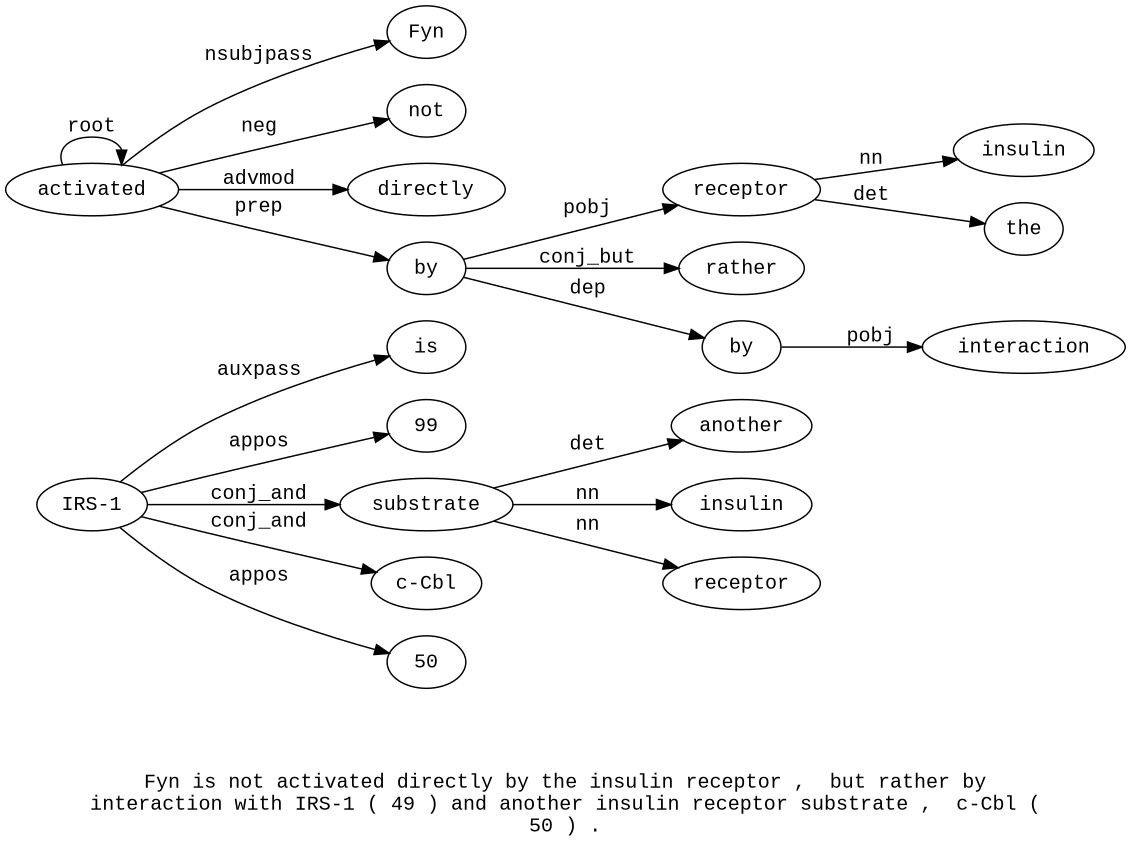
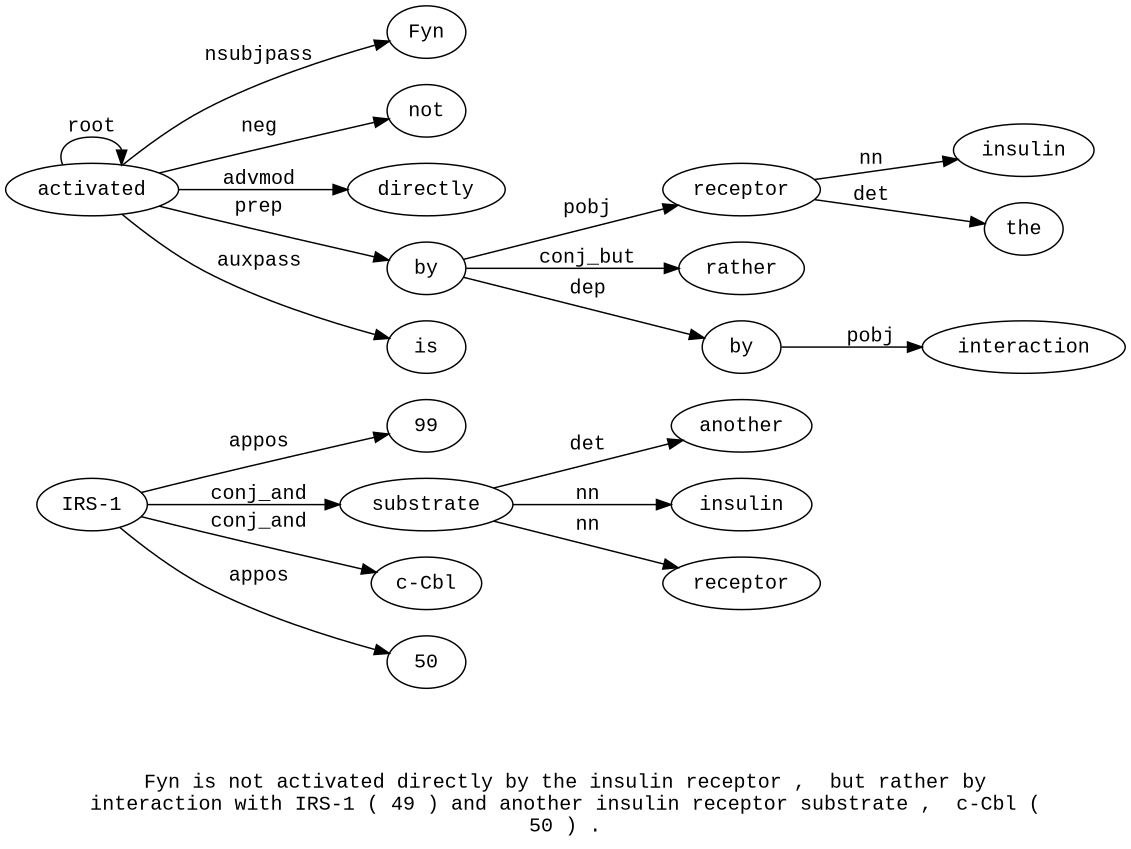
(241, 407) -> (241, 289)
